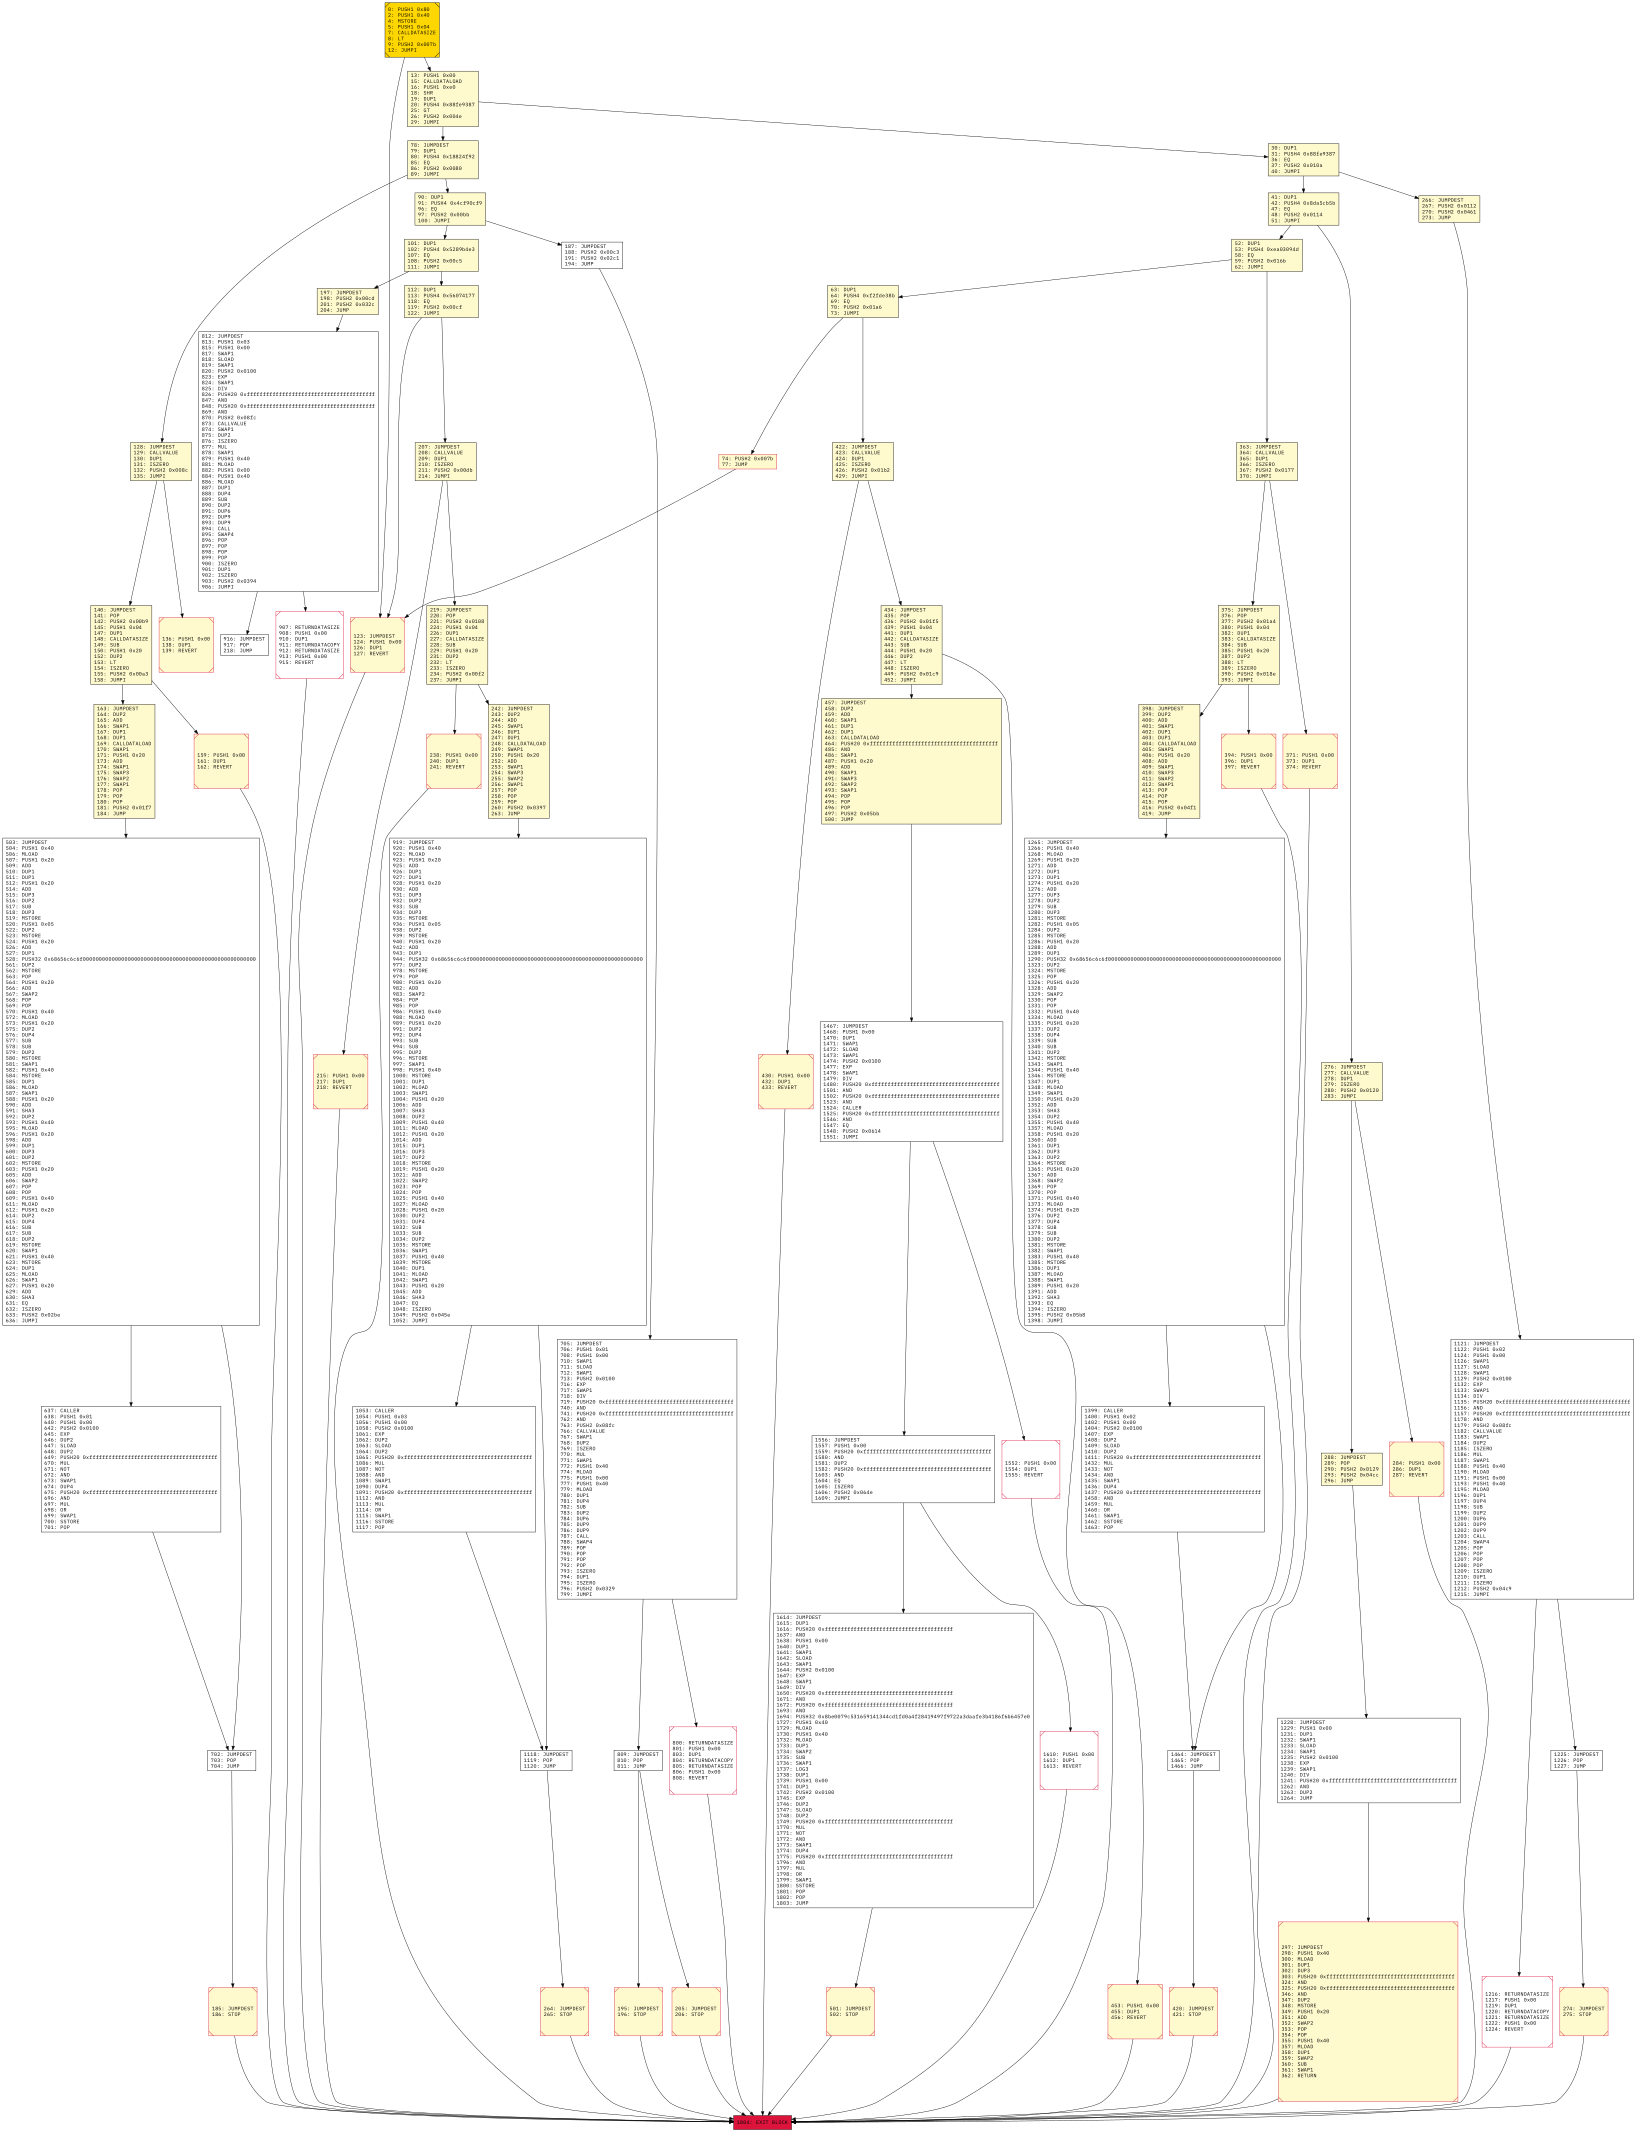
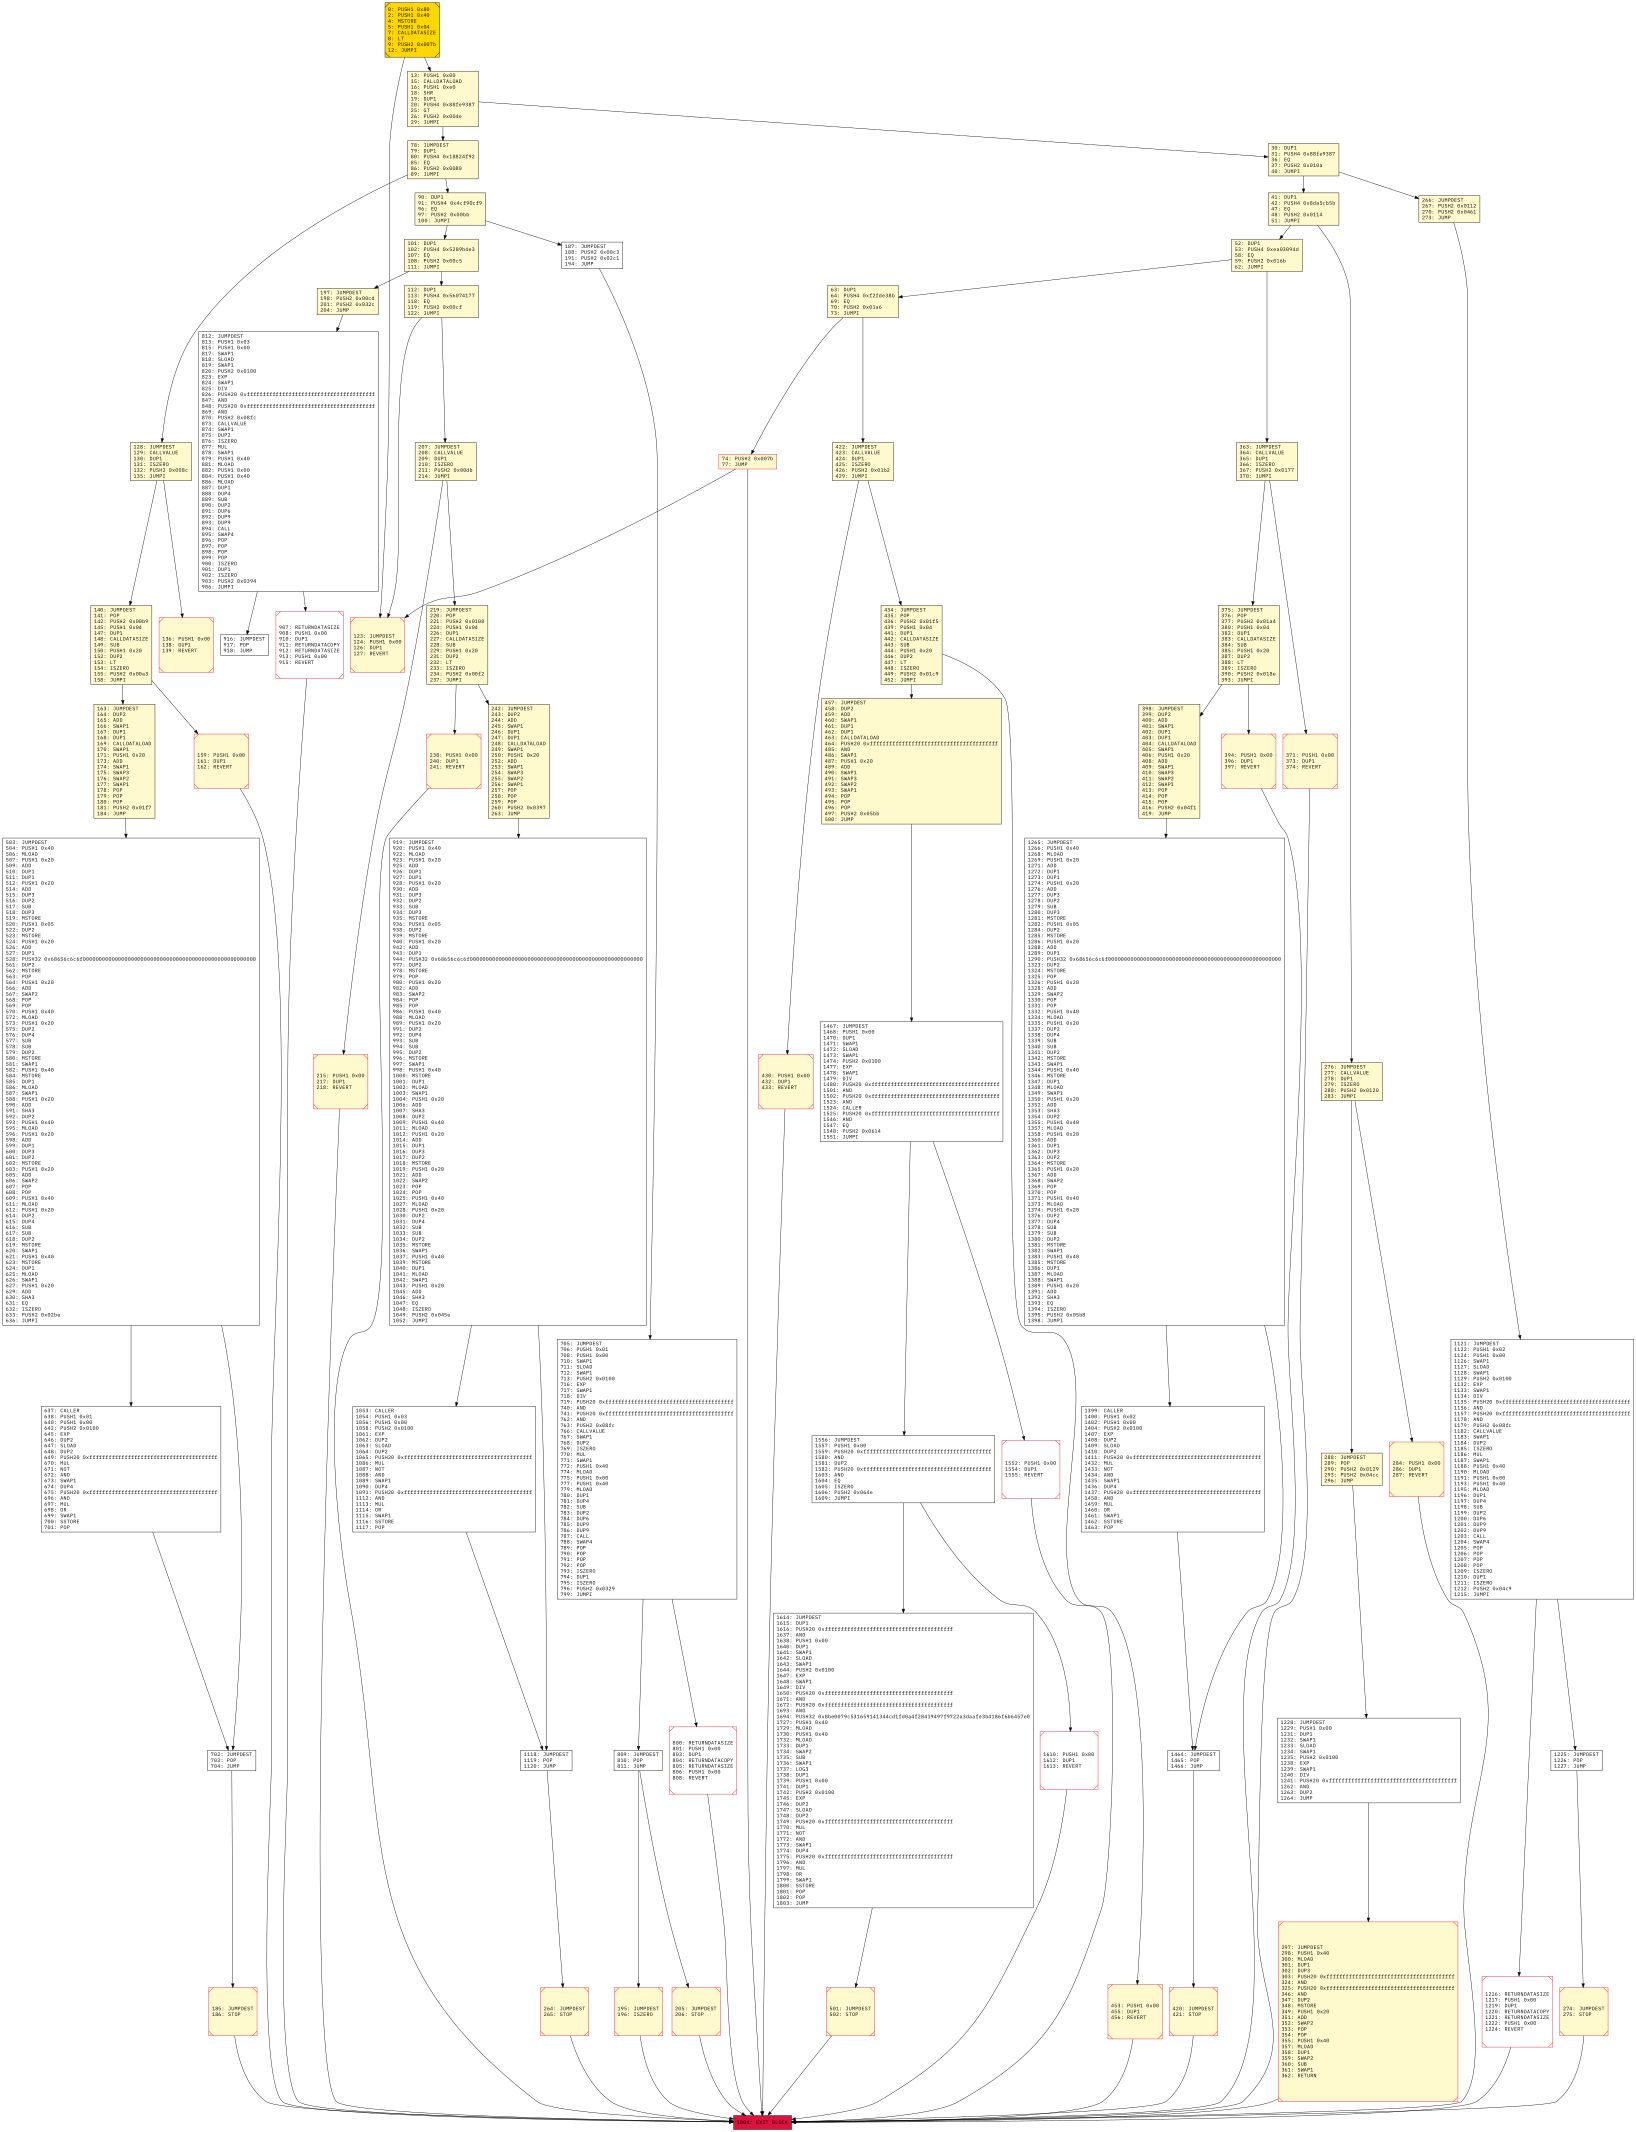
(245, 645) -> (245, 645)
(303, 1589) -> (748, 1290)
(639, 2012) -> (639, 2012)
